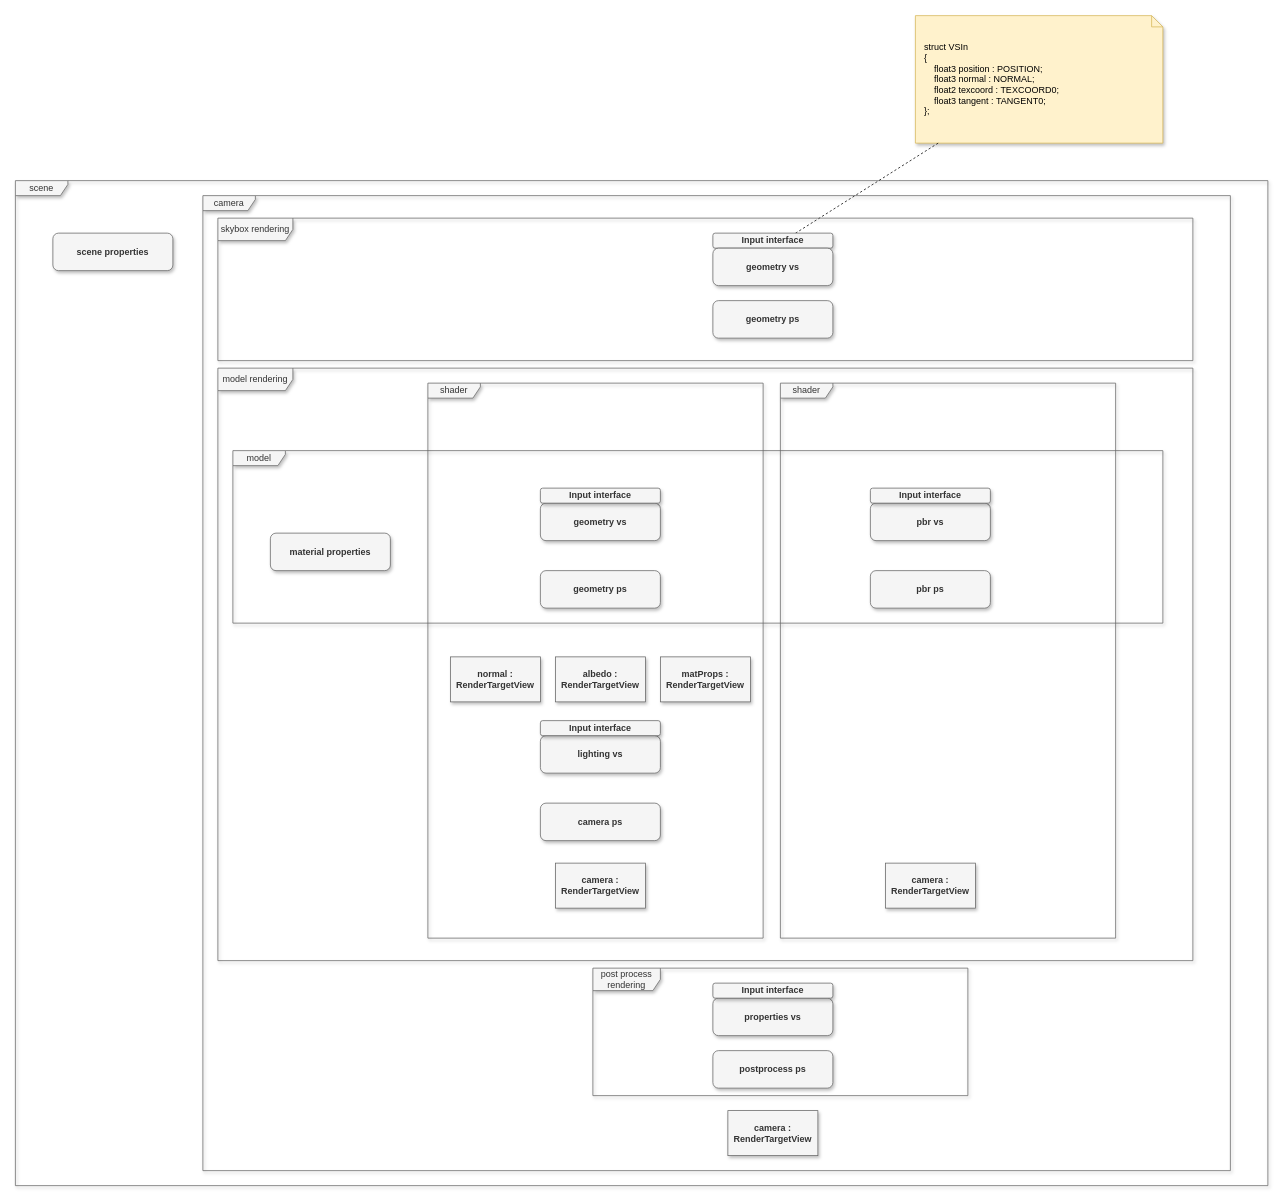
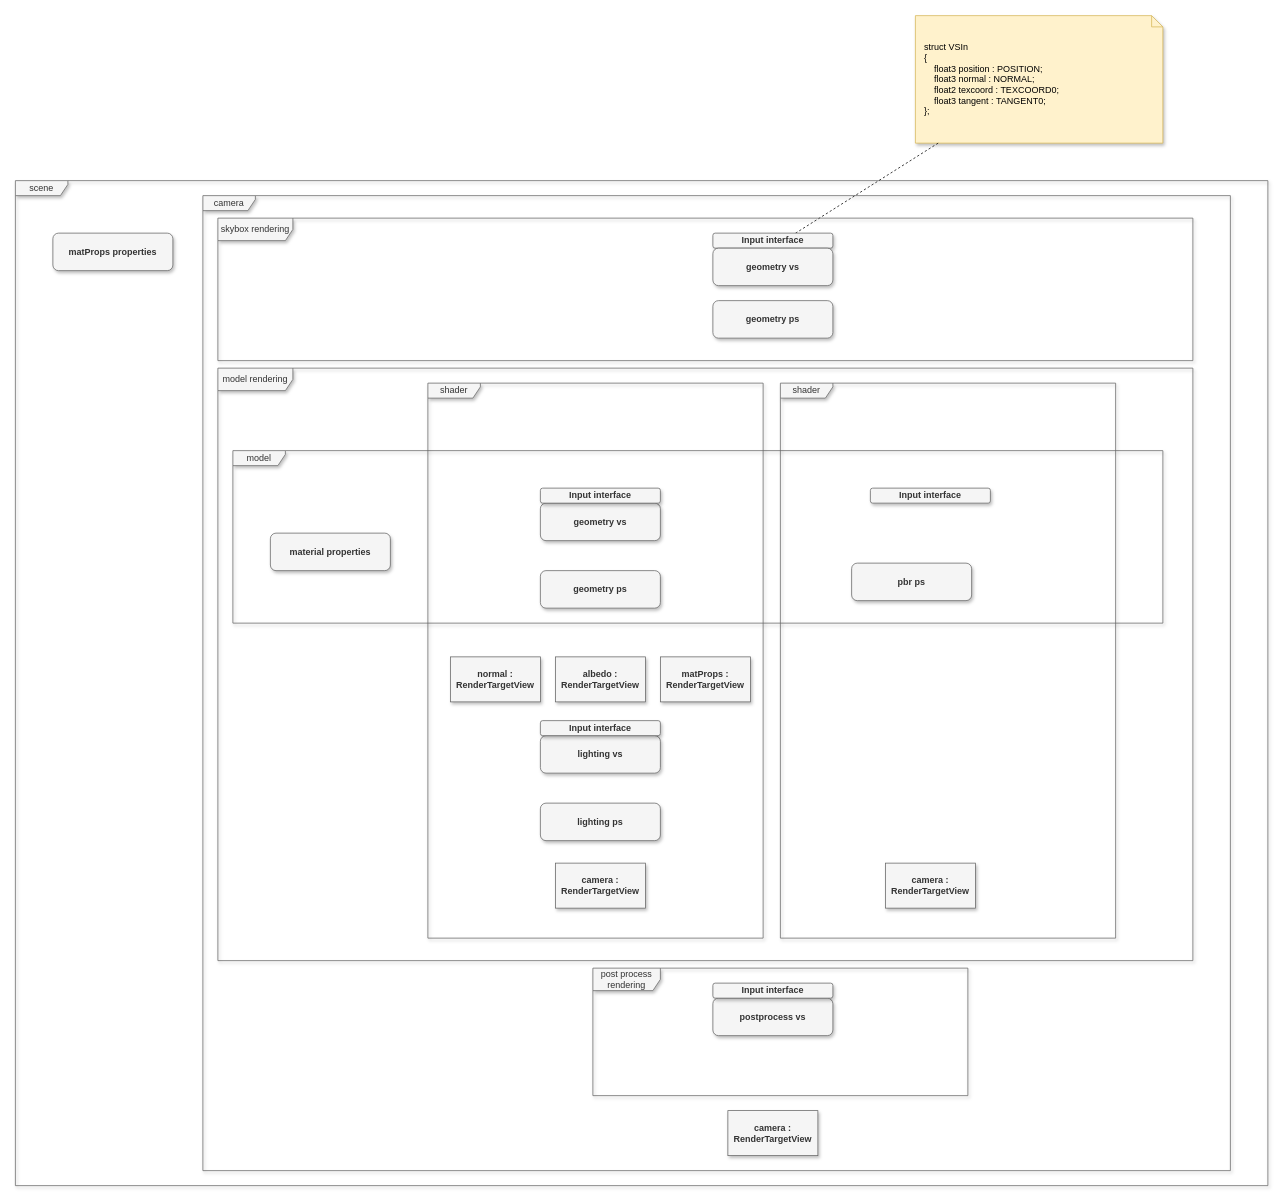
(113, 252) -> (113, 252)
(930, 522) -> none
(930, 589) -> (912, 582)
(600, 822) -> (600, 822)
(773, 1017) -> (773, 1017)
(773, 1069) -> none
